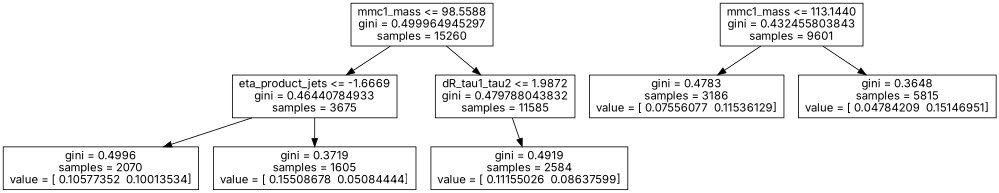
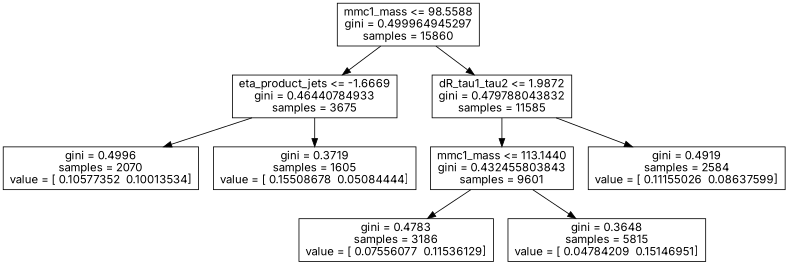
(422, 25) -> (408, 25)
none -> (502, 128)
